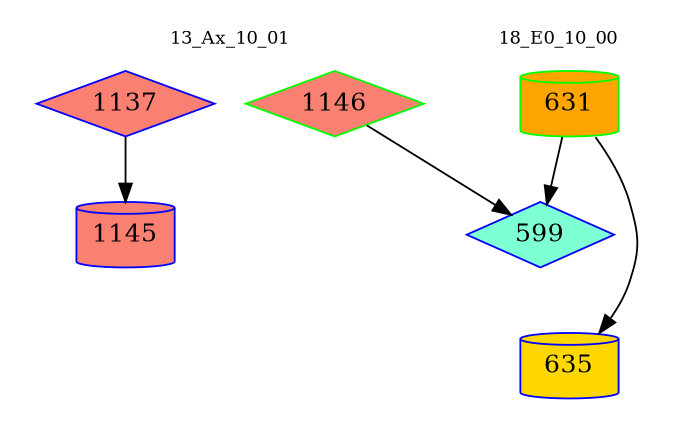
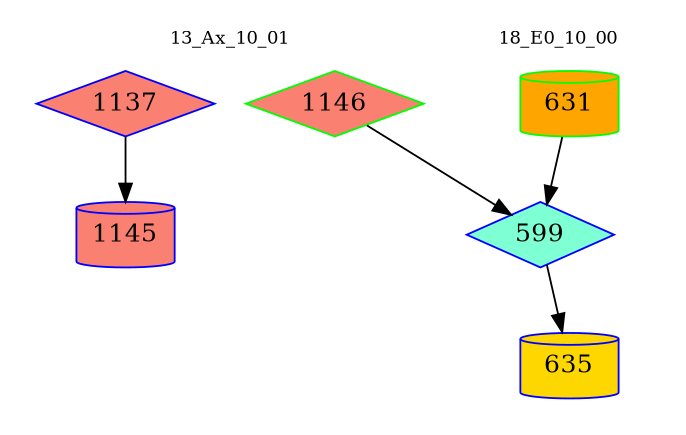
(635, 226) -> (552, 289)
